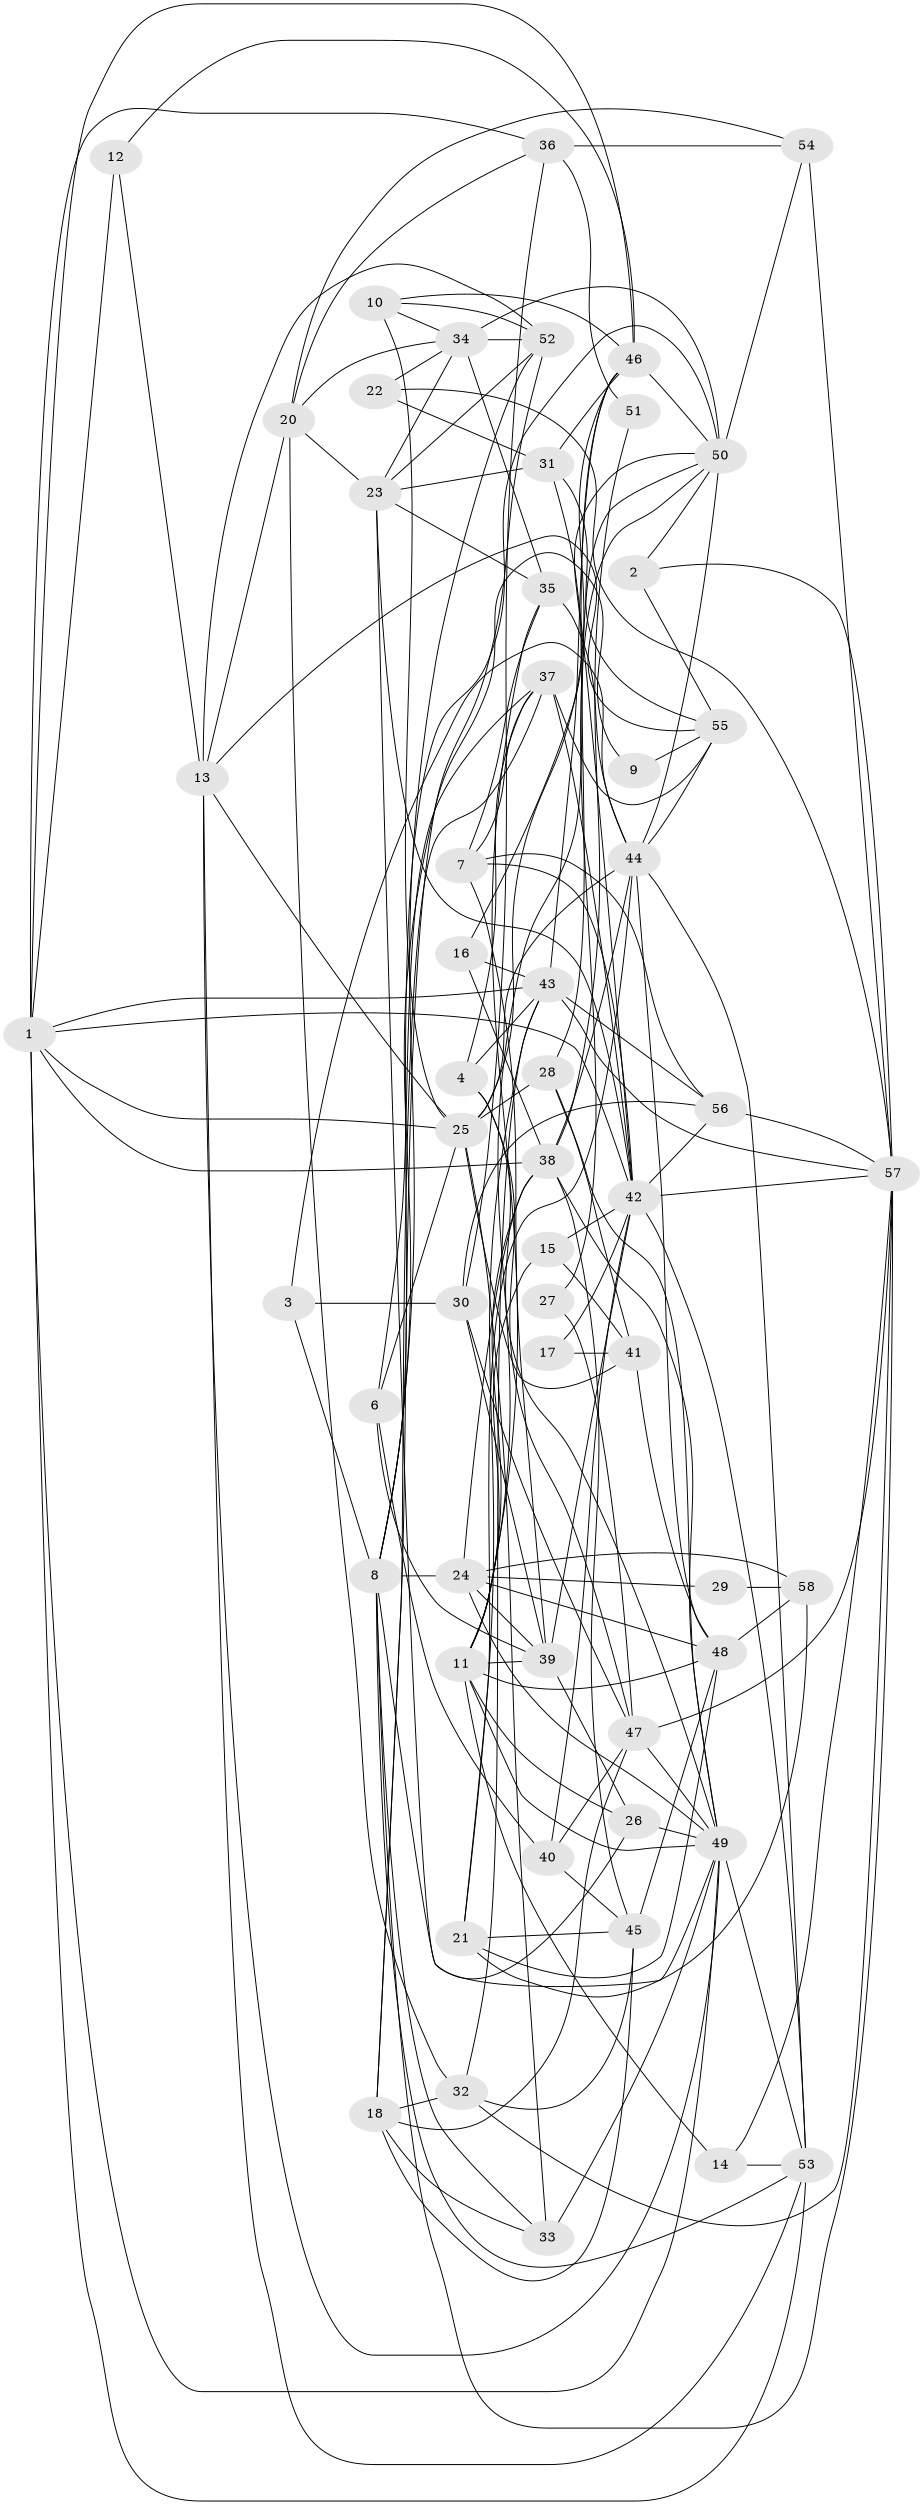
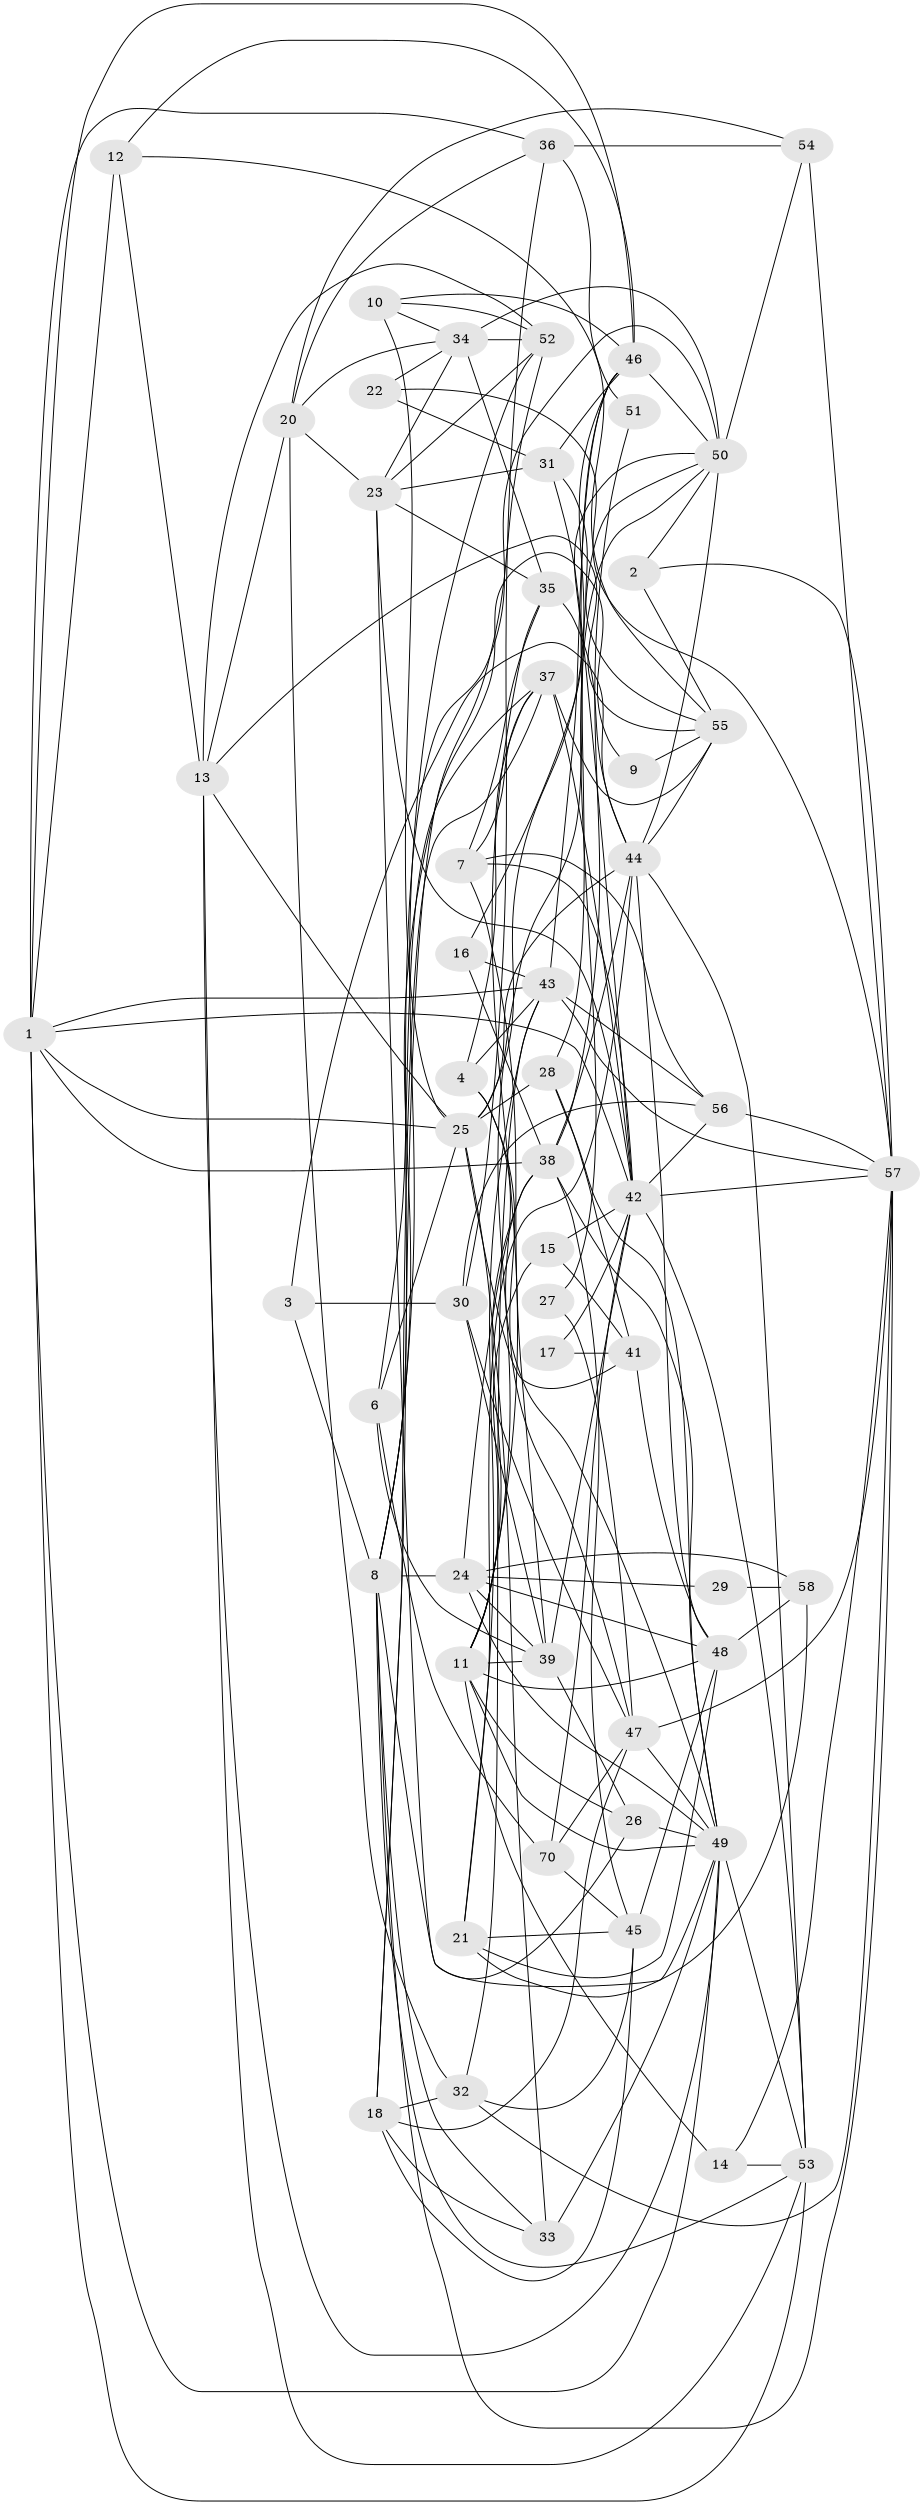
none -> (563, 302)
(548, 1858) -> (548, 1858)
